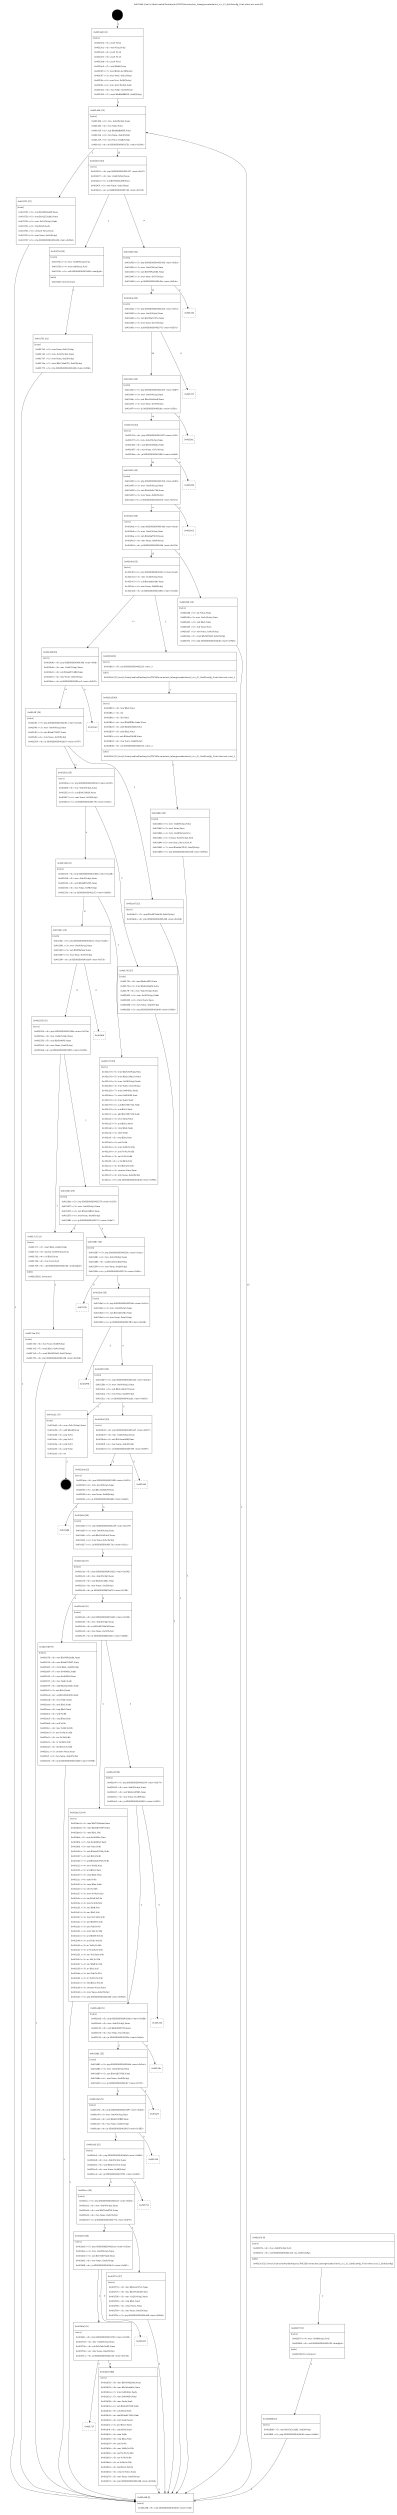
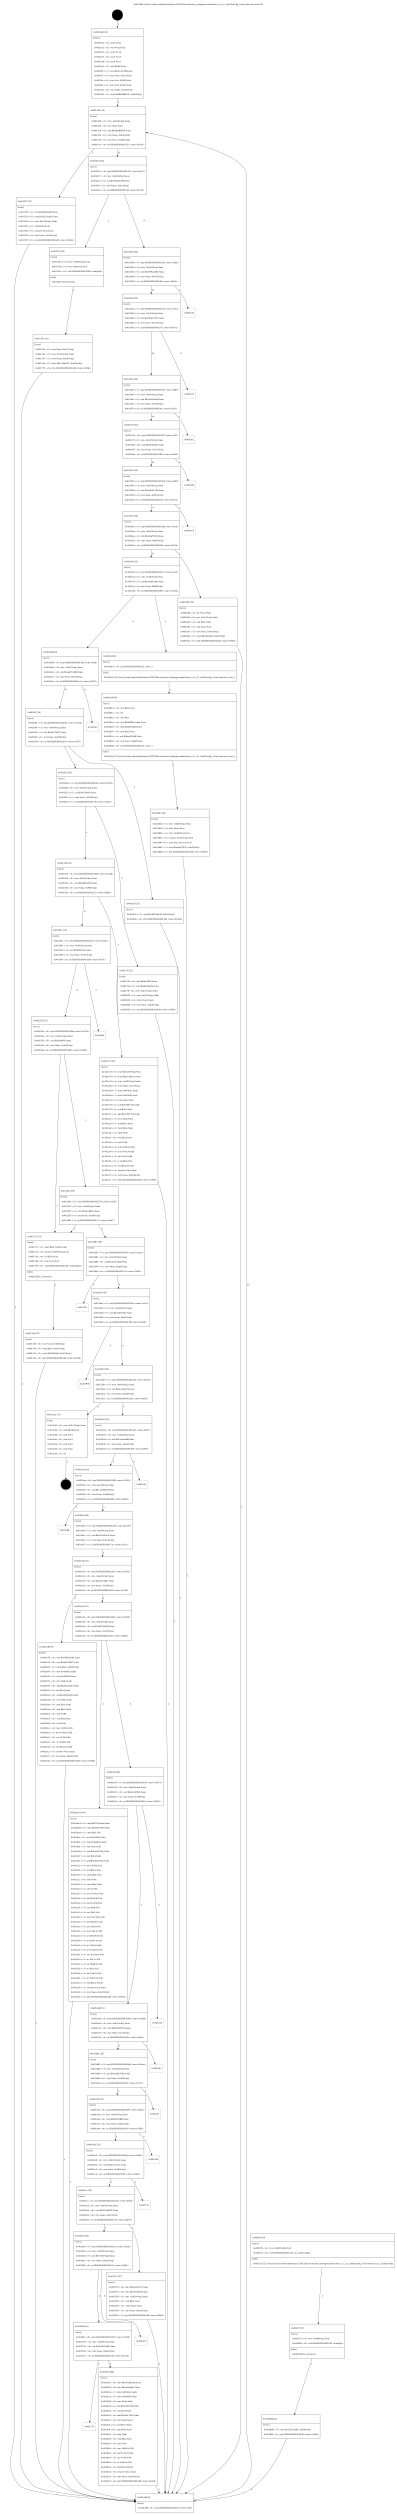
none -> (168, 1836)
